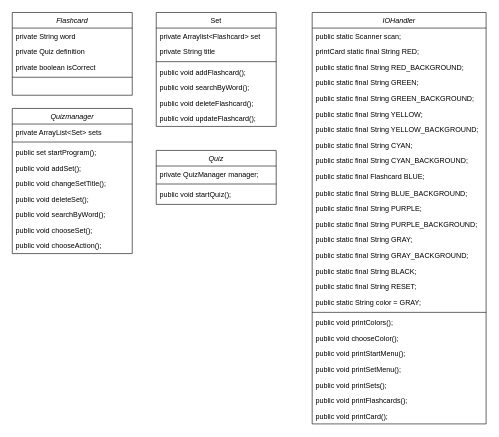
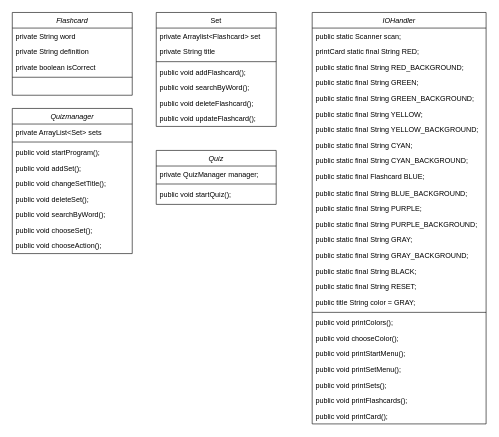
(55, 52) -> (59, 52)
(63, 152) -> (64, 152)
(374, 302) -> (371, 302)
